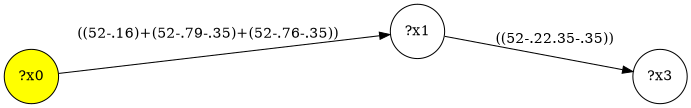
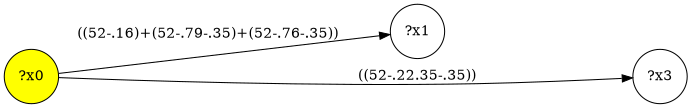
(534, 53) -> (340, 84)
